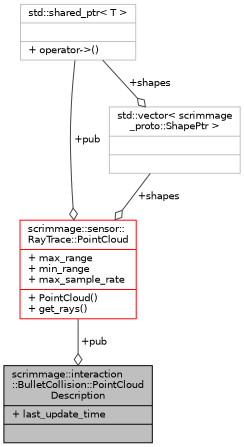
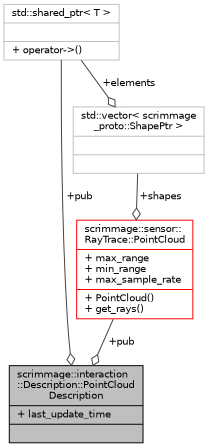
(148, 83) -> (128, 83)
(70, 134) -> (63, 207)
(78, 385) -> (76, 385)
